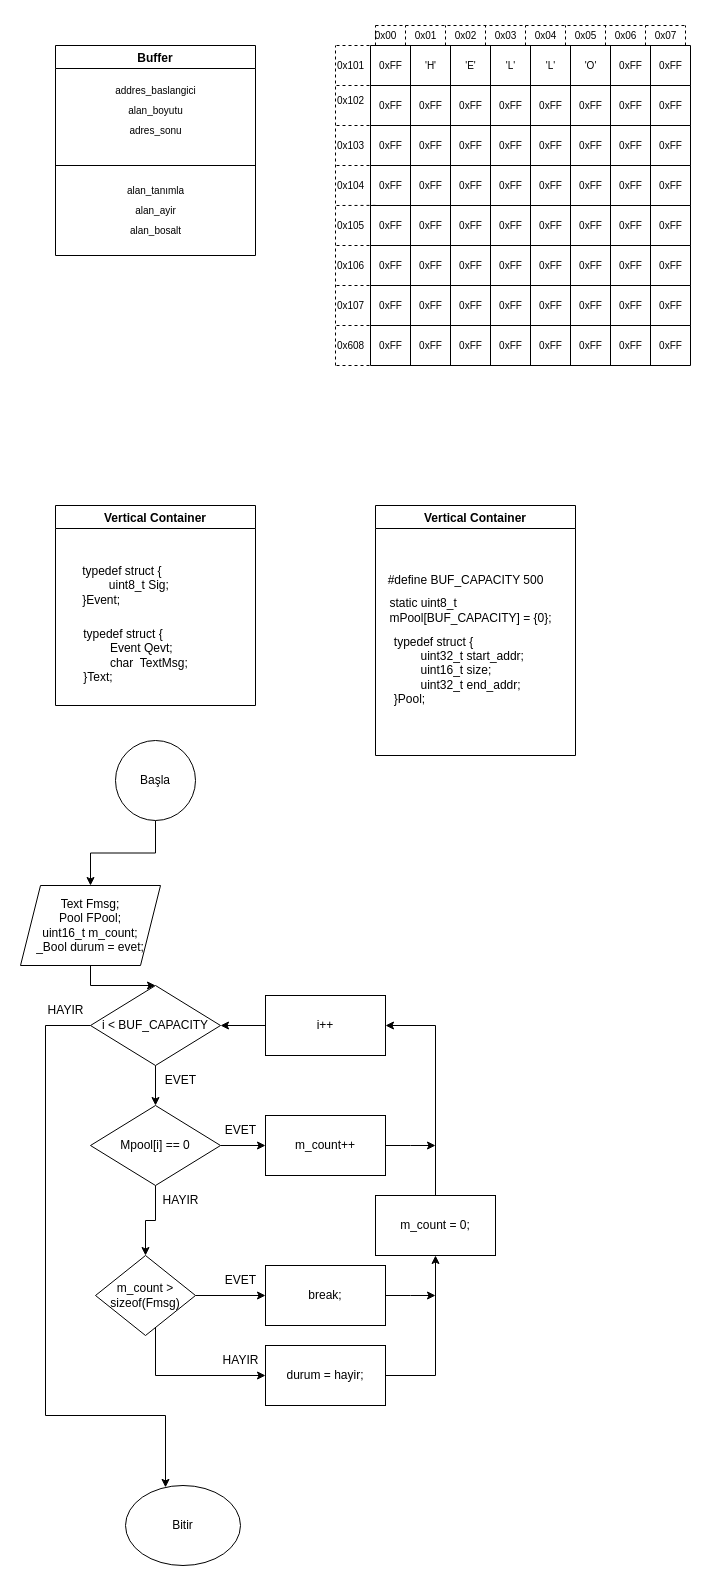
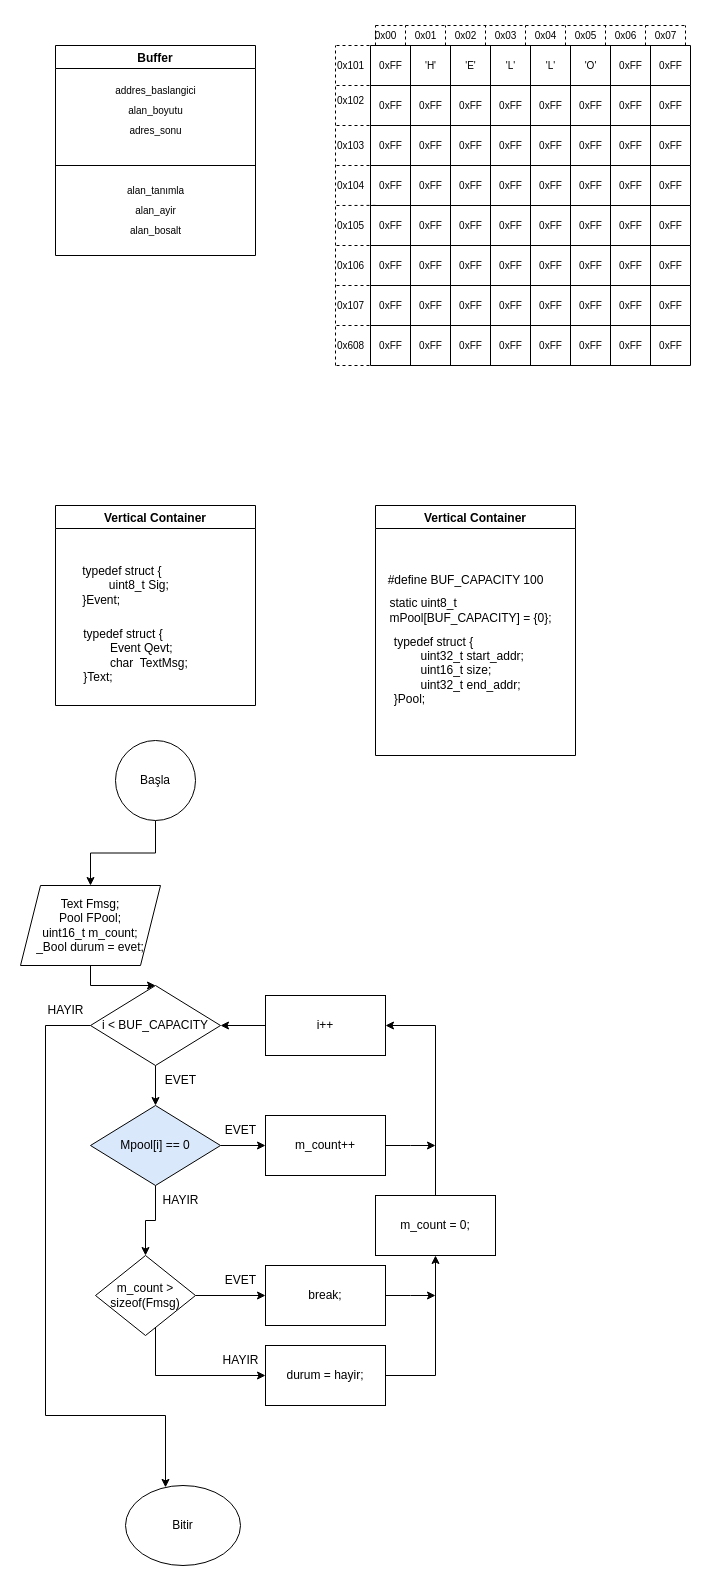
(466, 581) -> (466, 581)
(156, 1146) -> (156, 1146)
